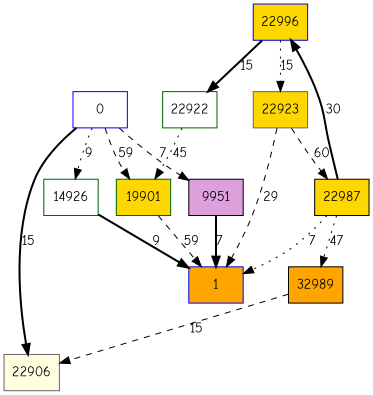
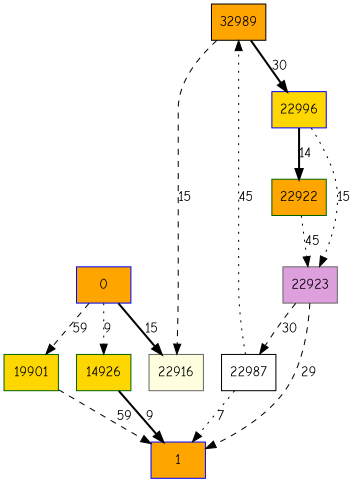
(247, 66) -> (306, 154)
(100, 110) -> (104, 285)
(190, 110) -> (299, 197)
(280, 110) -> (310, 285)
(323, 112) -> (266, 62)
(172, 150) -> (304, 236)
(322, 154) -> (290, 329)
(71, 197) -> (104, 373)
(216, 197) -> none
(342, 197) -> (249, 373)
(337, 241) -> (246, 197)
(32, 373) -> (176, 373)
